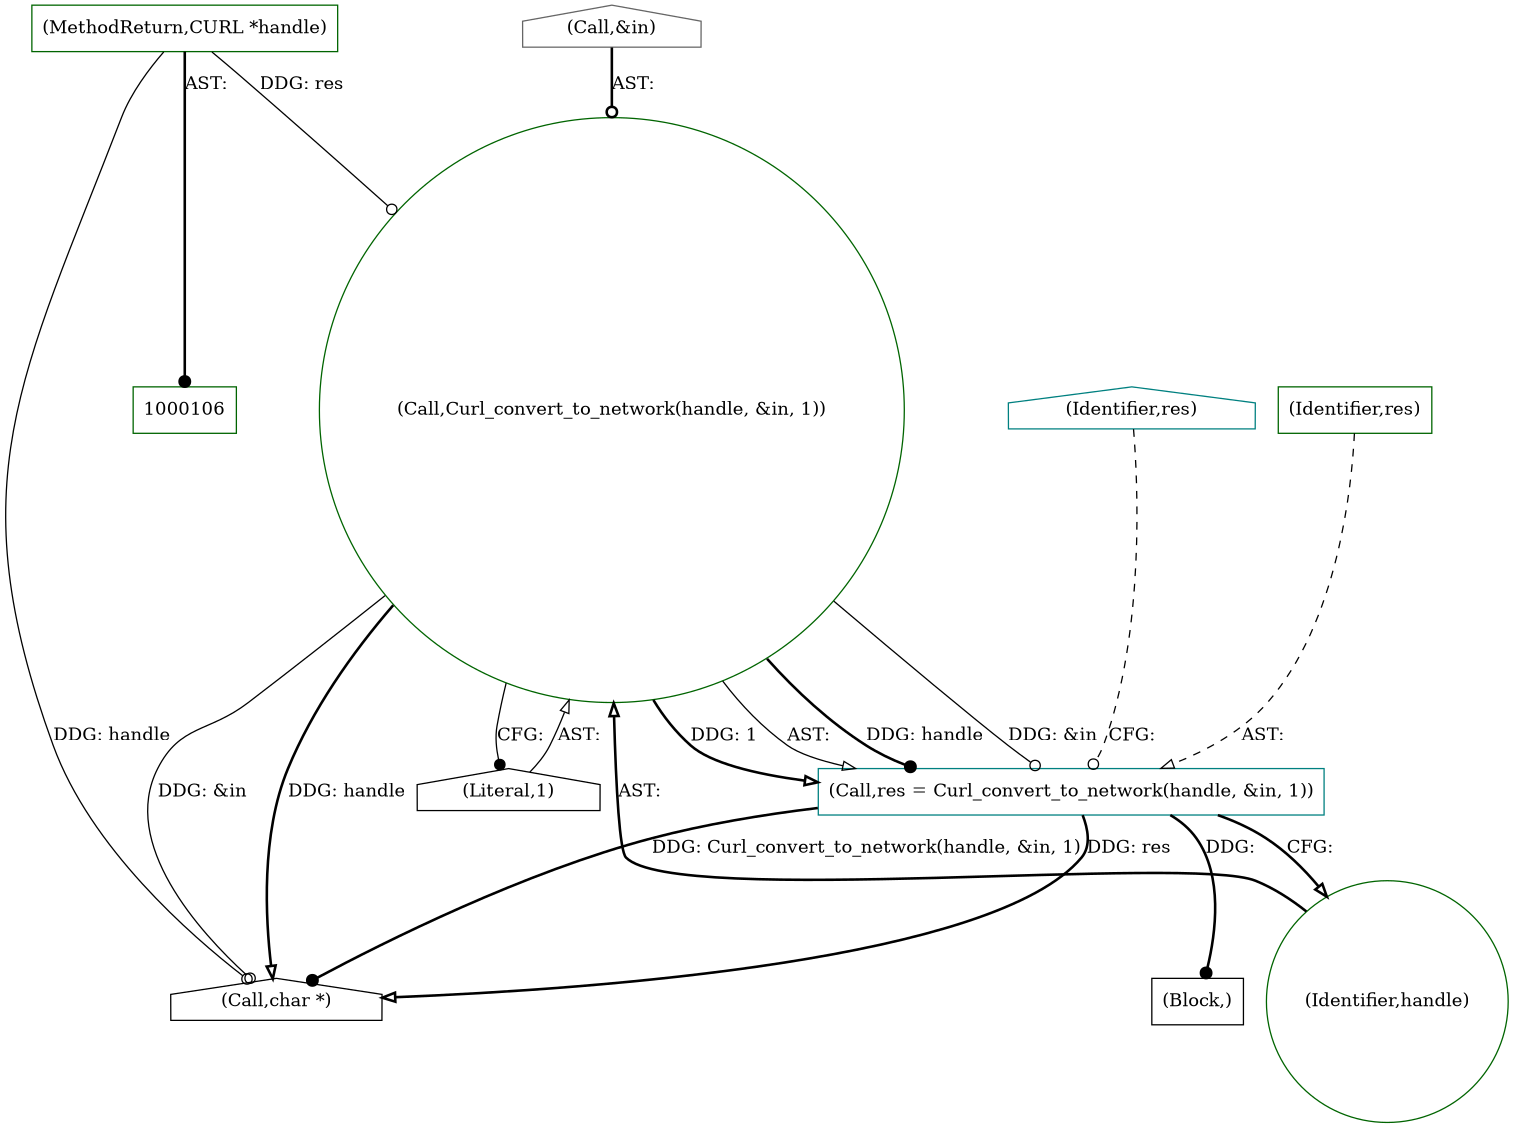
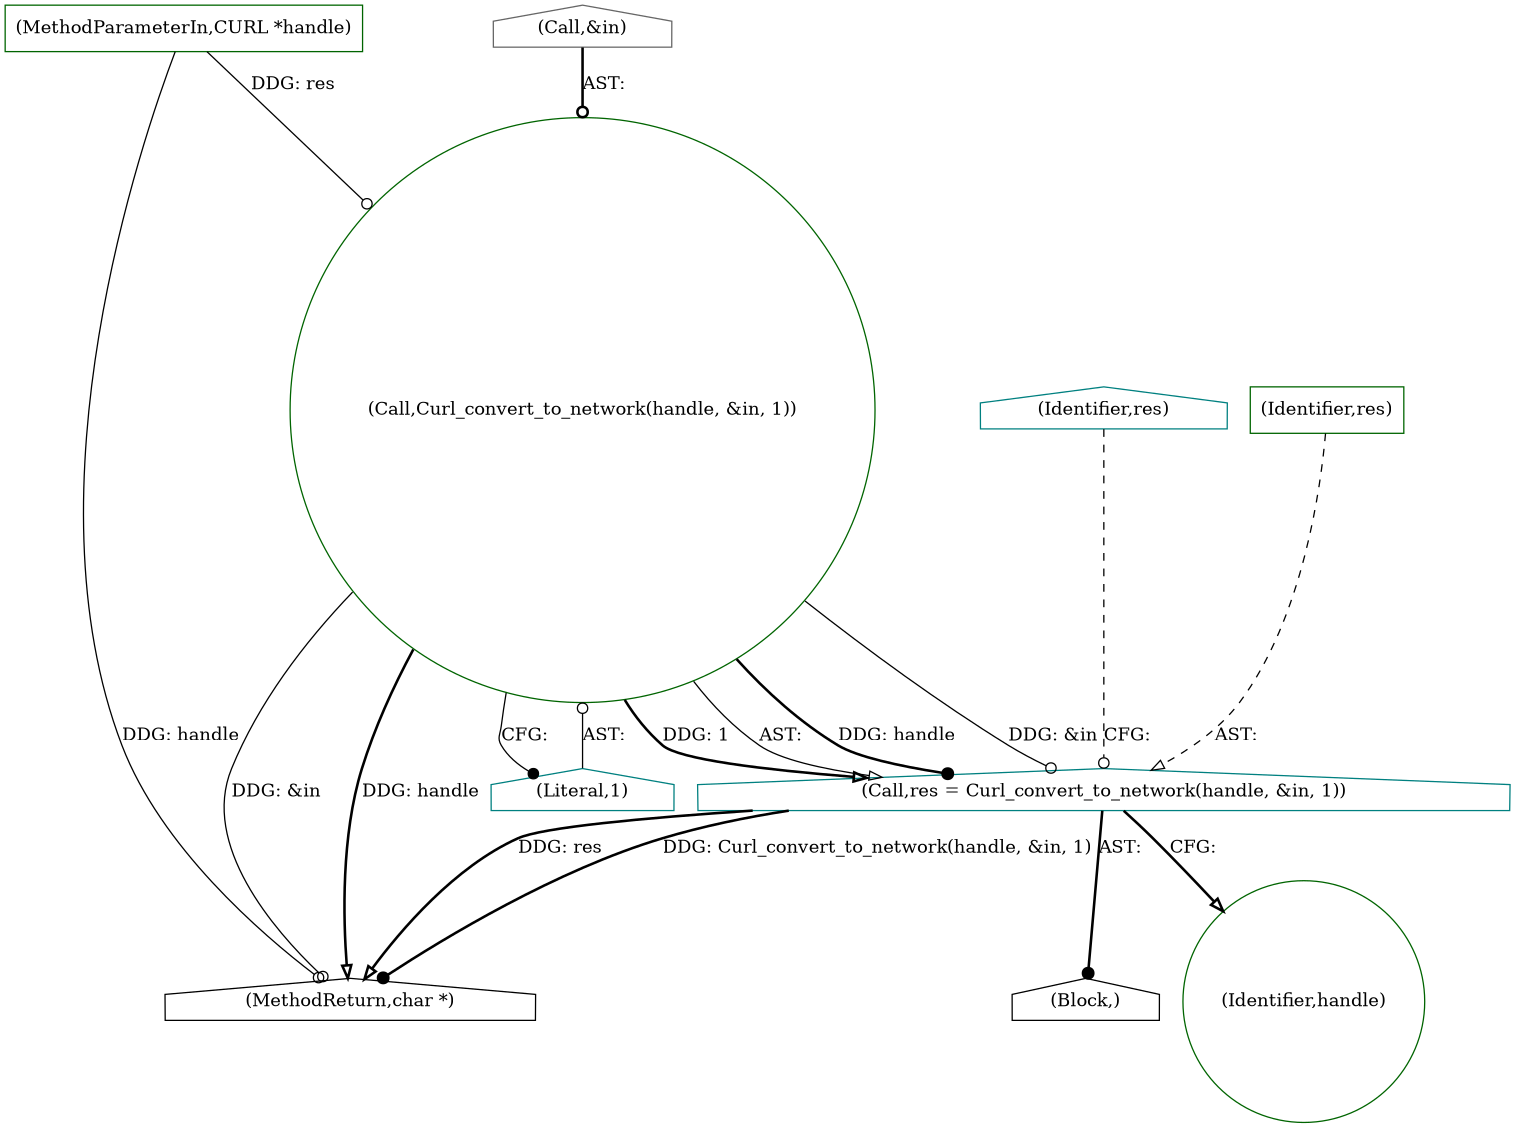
(185, 28) -> (184, 28)
(185, 410) -> none
(550, 744) -> (583, 741)
(509, 792) -> (583, 792)
(1071, 792) -> (1104, 792)
(1233, 848) -> (1123, 848)
(898, 879) -> none
(276, 1002) -> (350, 1002)
(1198, 1002) -> (1086, 1002)
